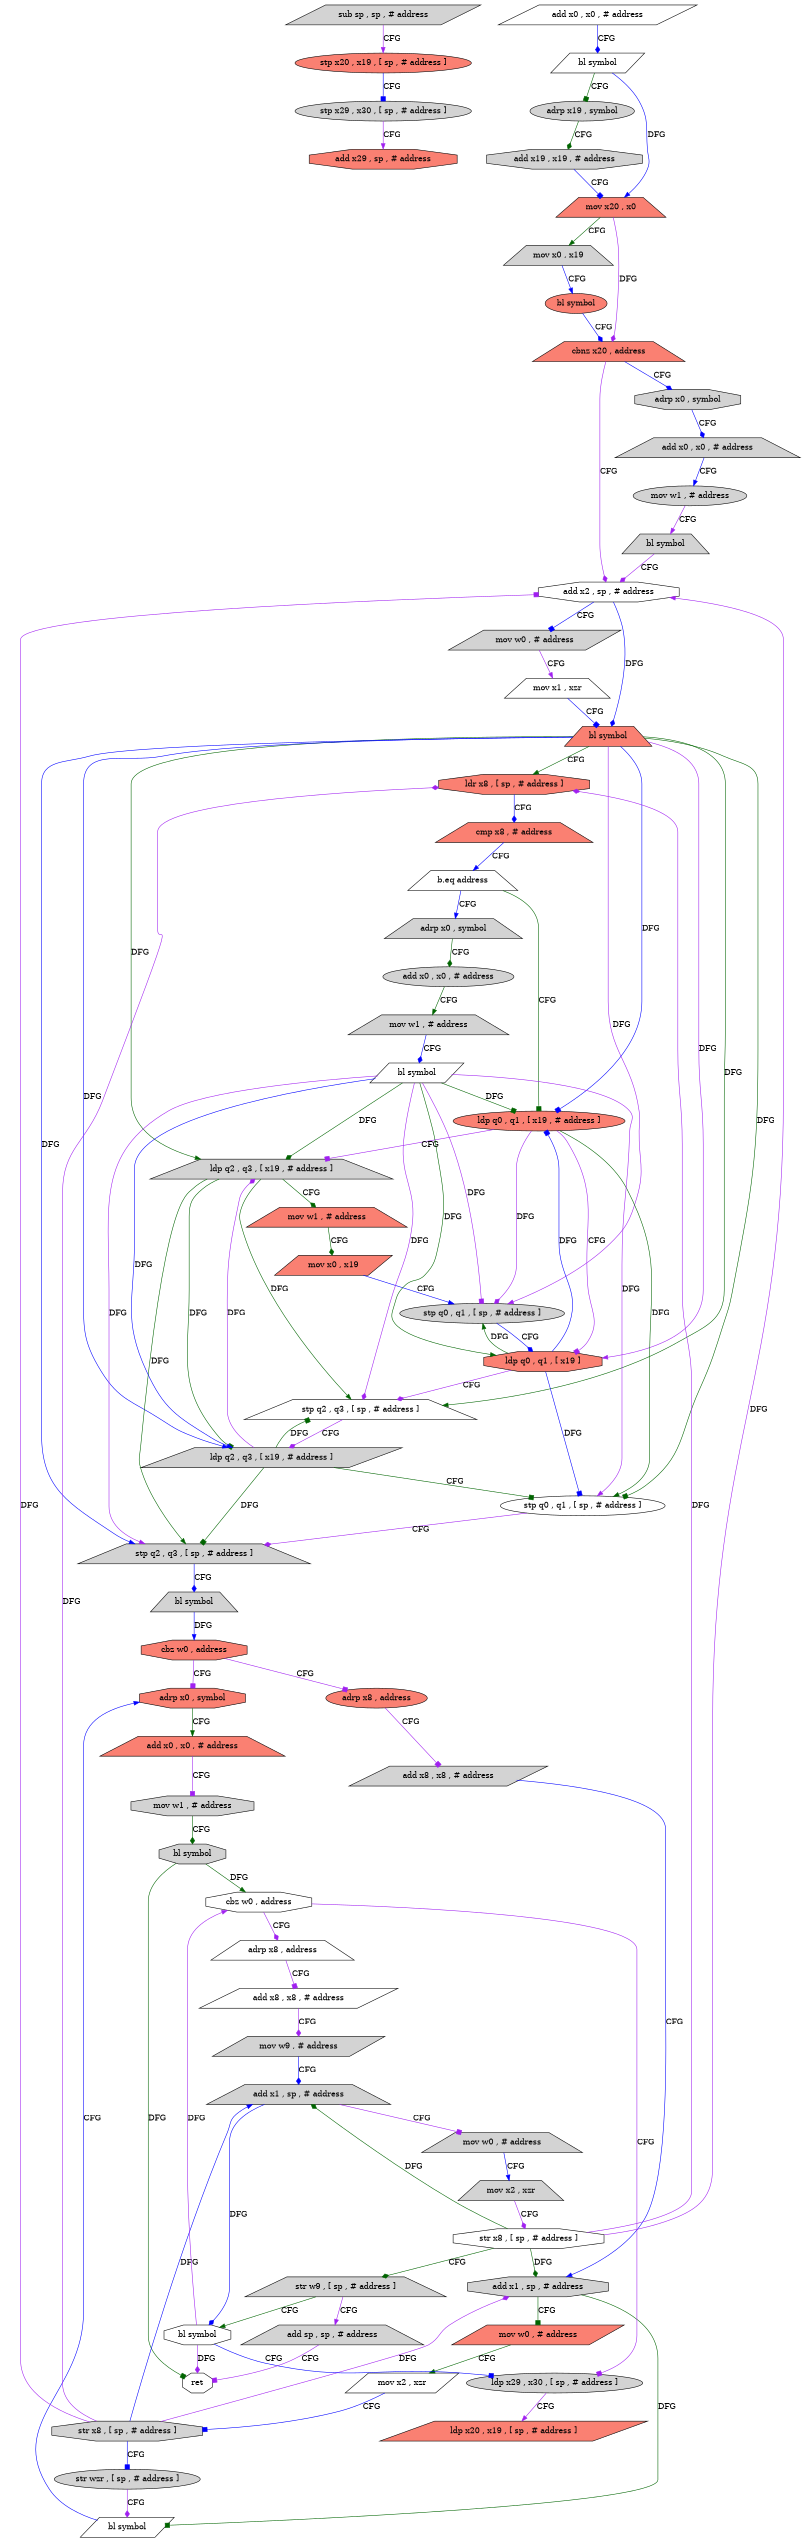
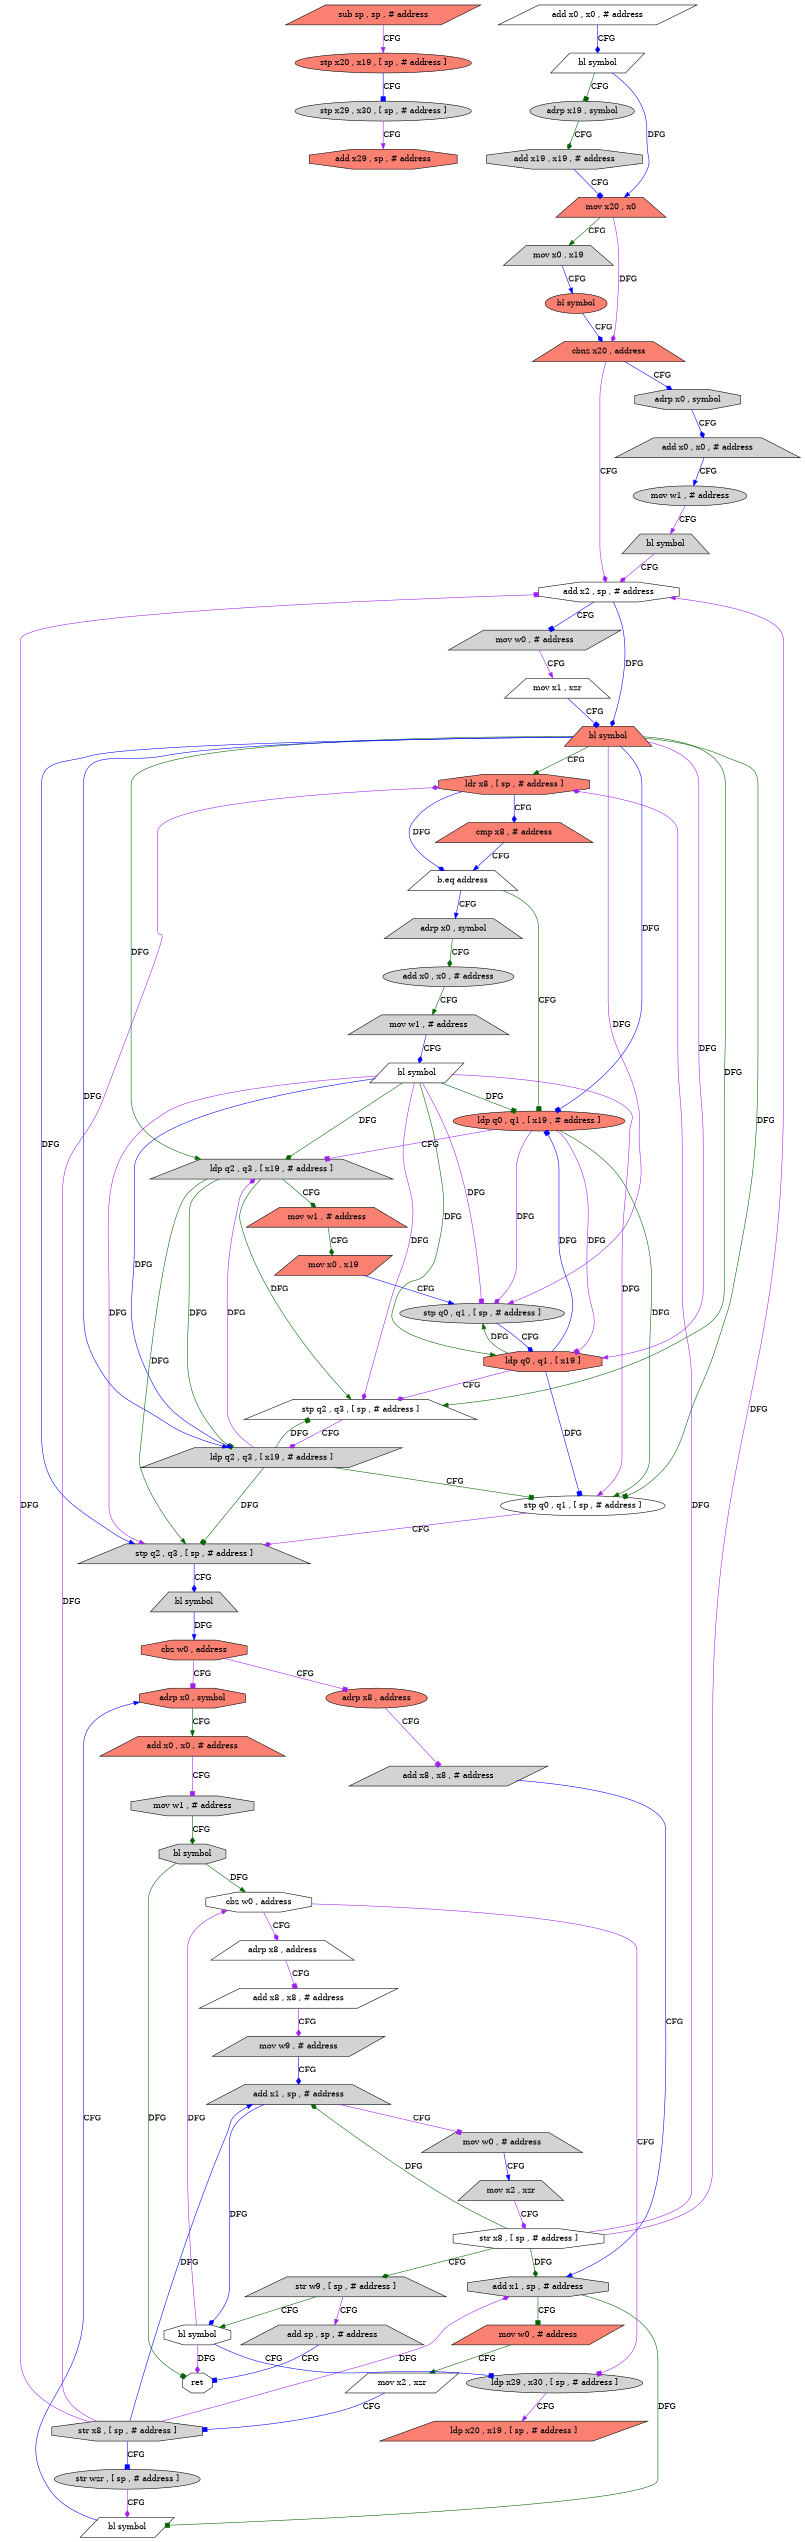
(383, 15) -> (383, 15)
none -> (413, 822)
(597, 1241) -> (597, 1241)
(270, 2368) -> (270, 2368)
